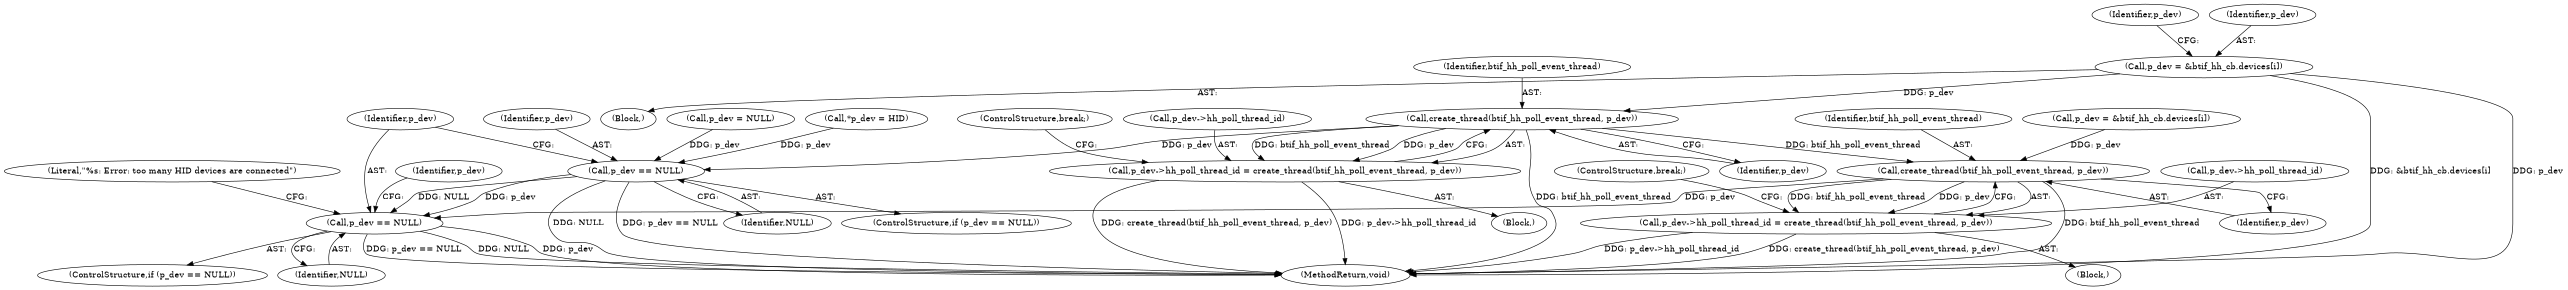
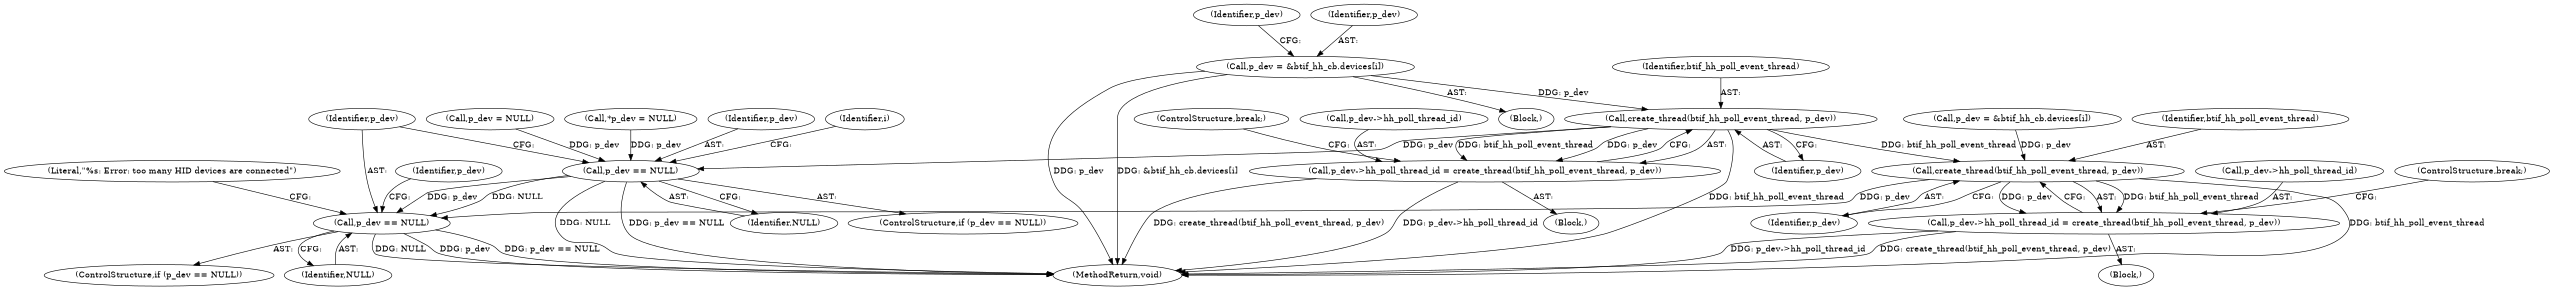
none -> (865, 119)
(867, 119) -> (631, 119)
